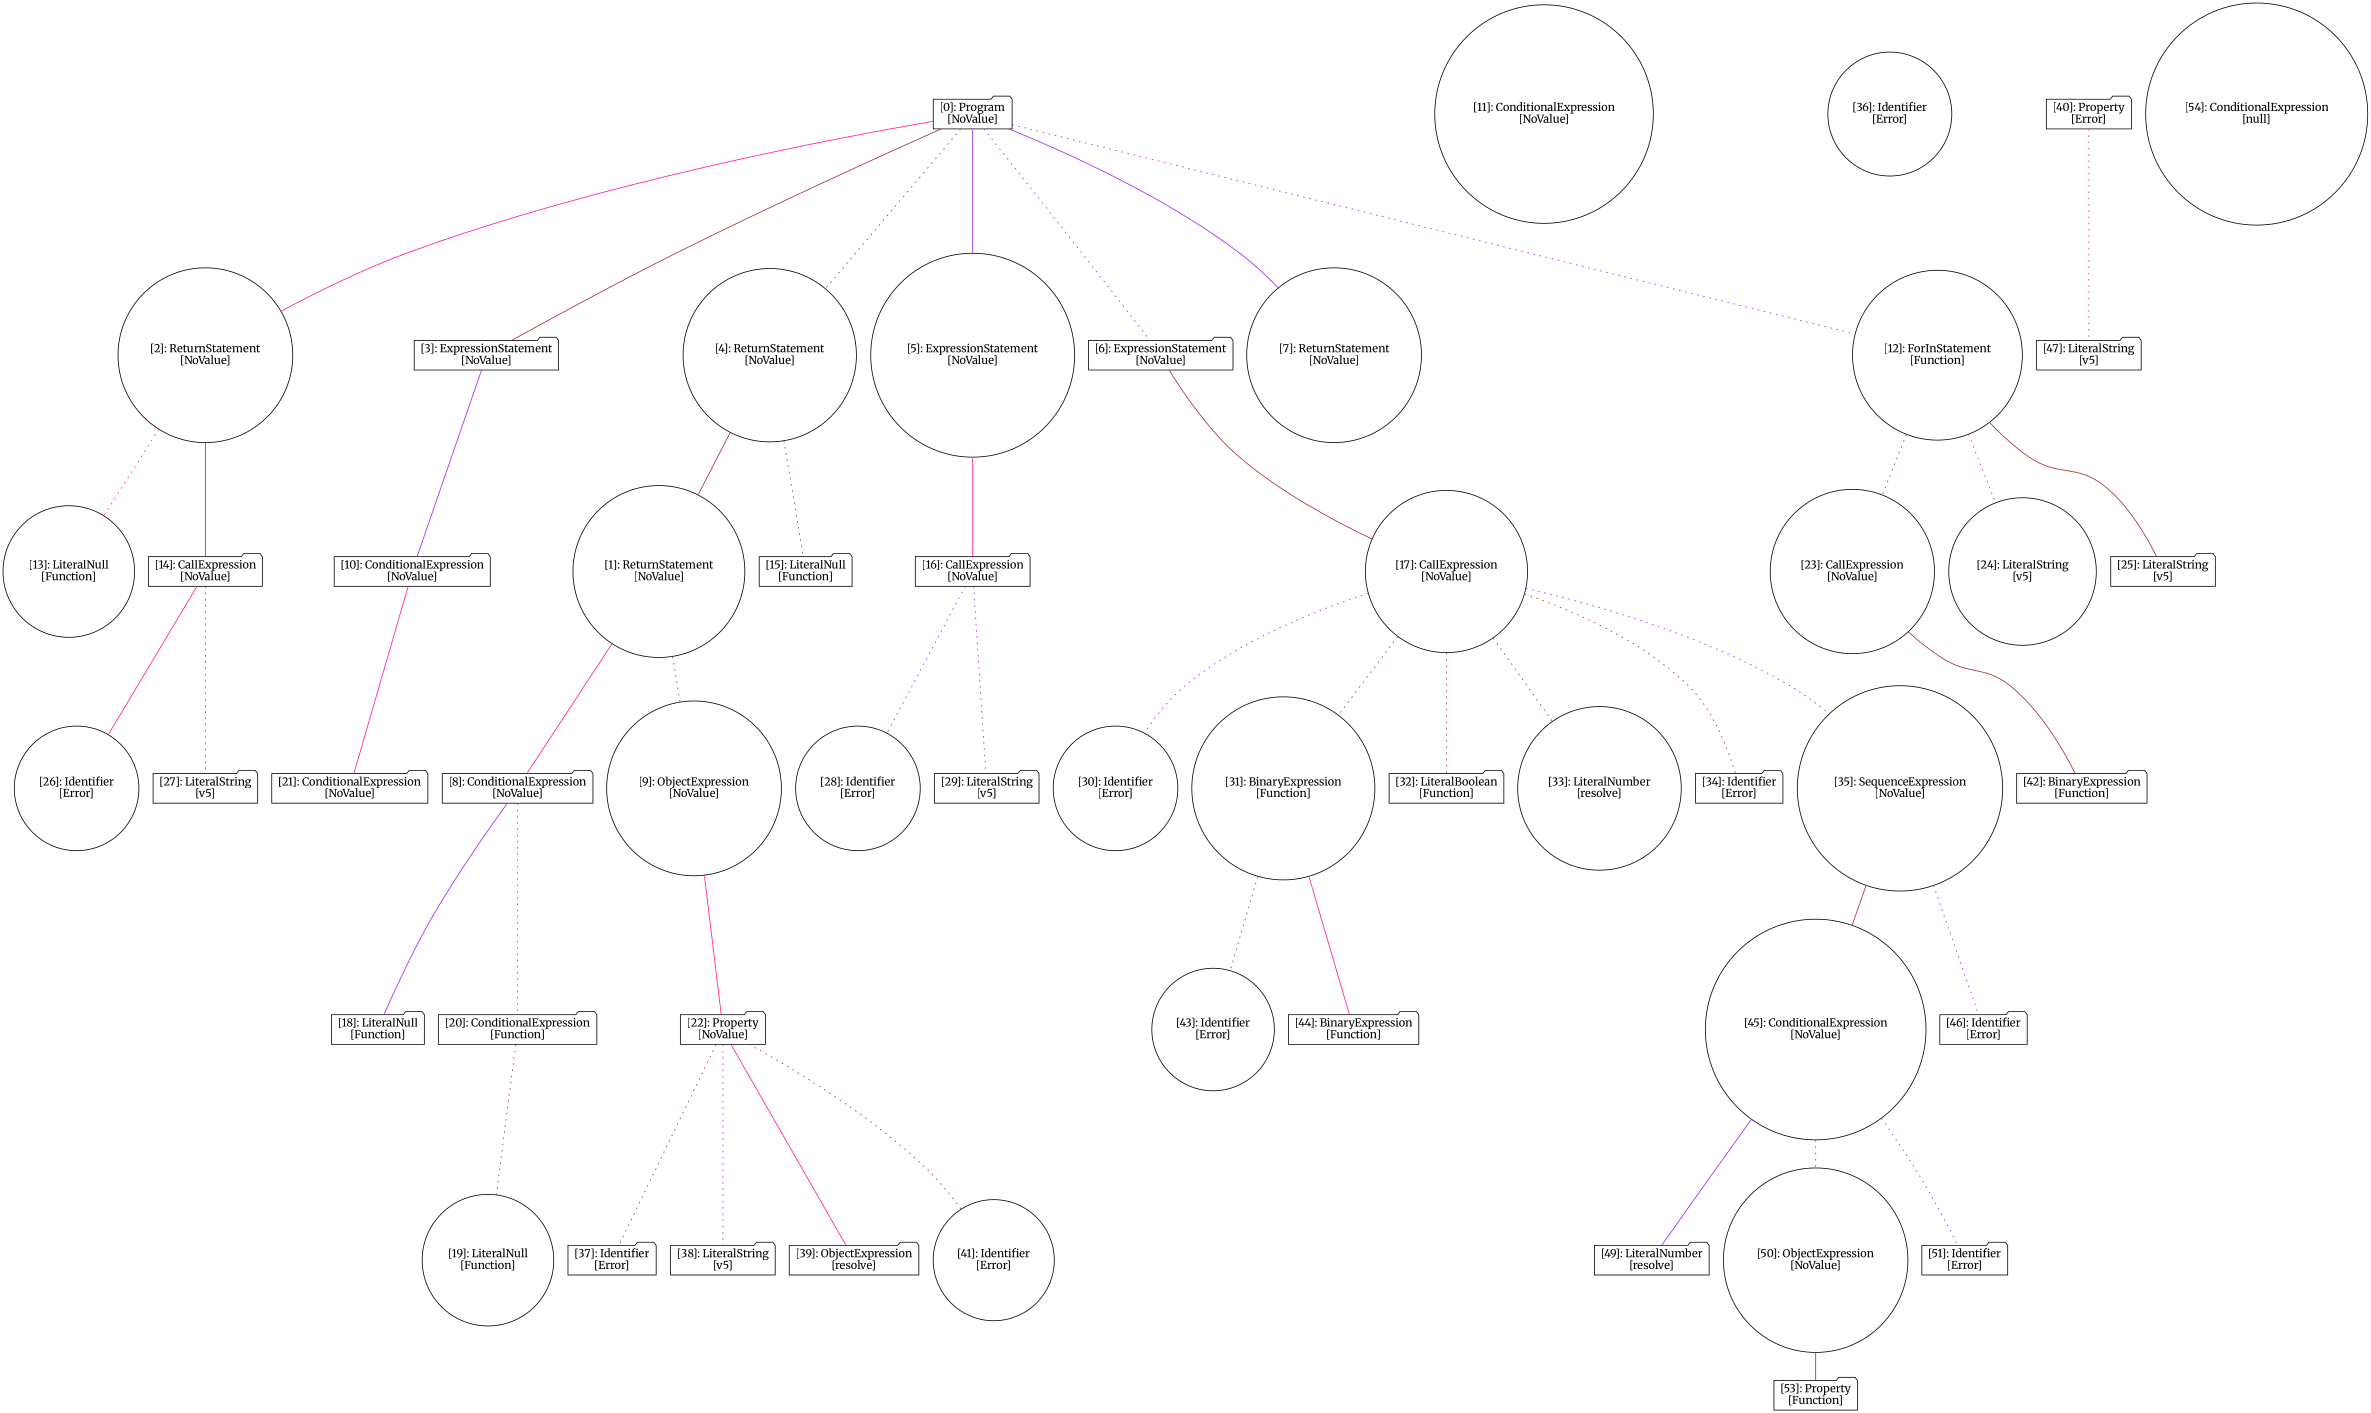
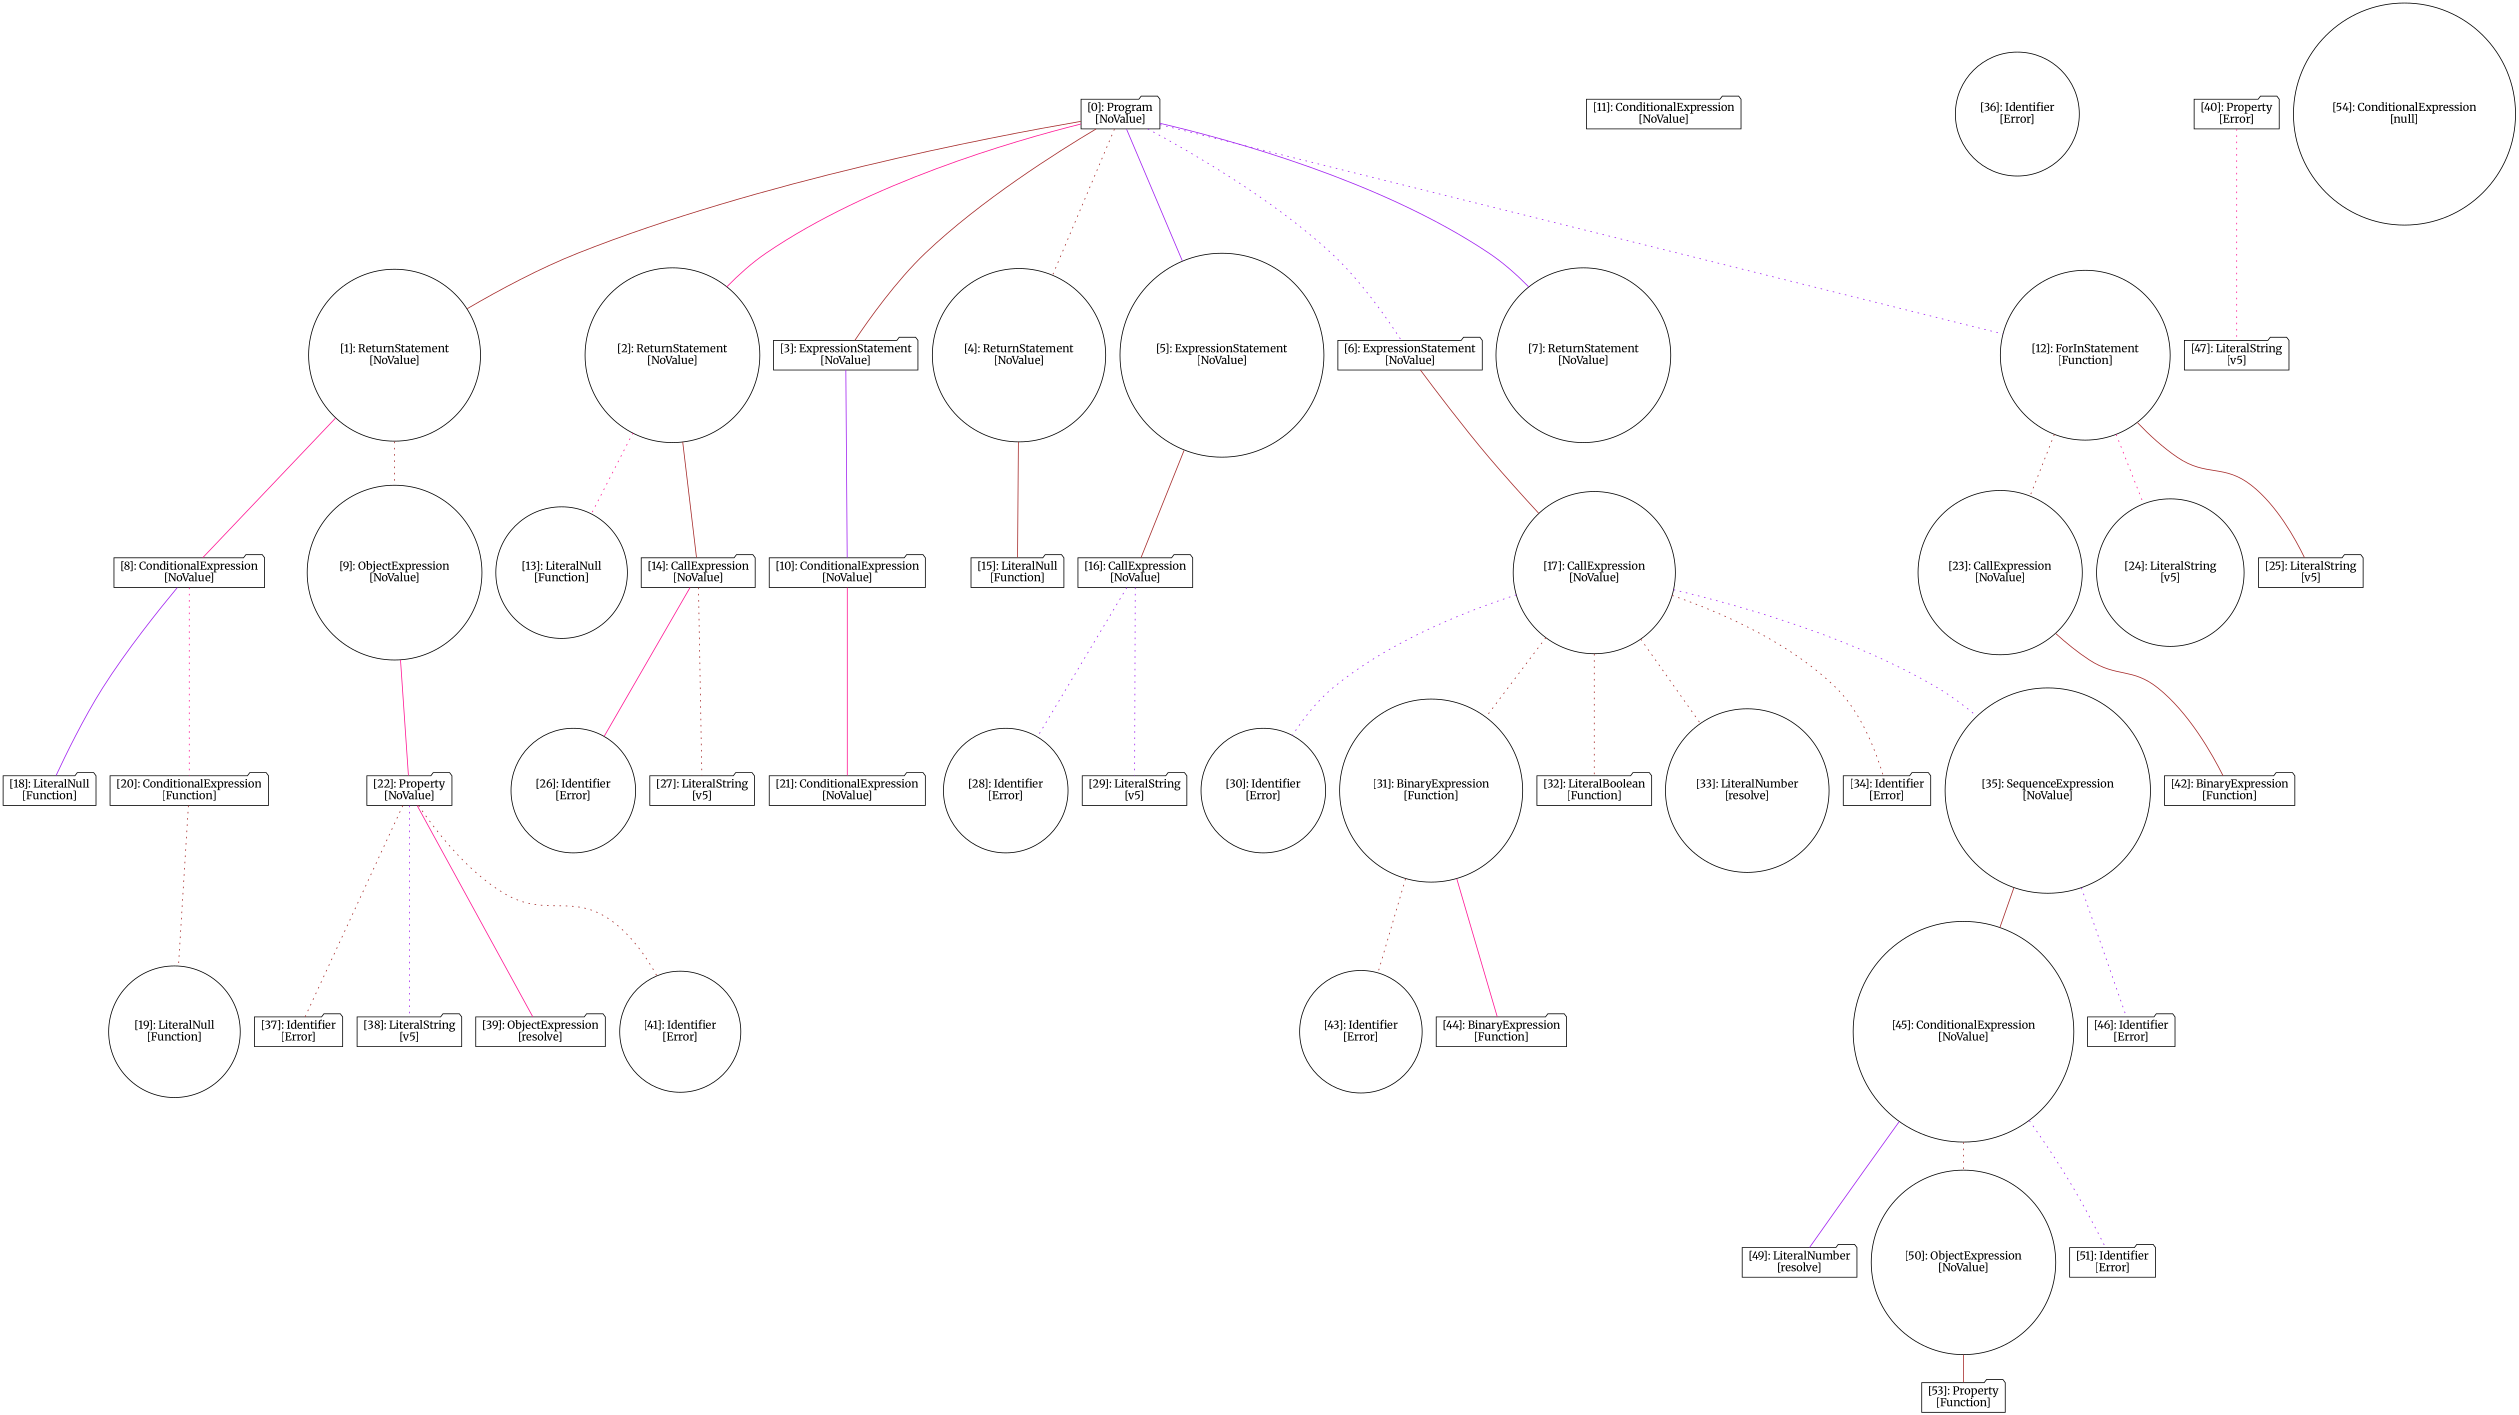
(1544, 114) -> (1664, 114)
(714, 464) -> (766, 191)
(794, 499) -> (1018, 500)
(973, 507) -> (1163, 504)
